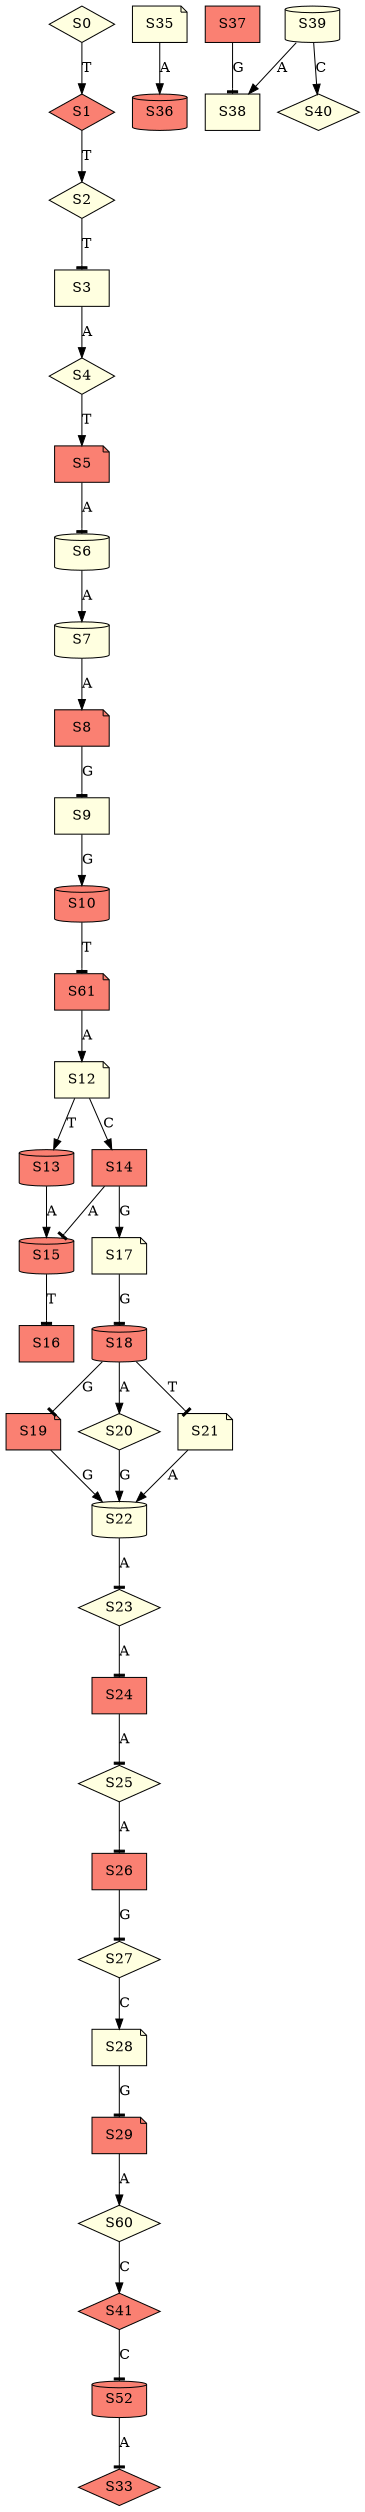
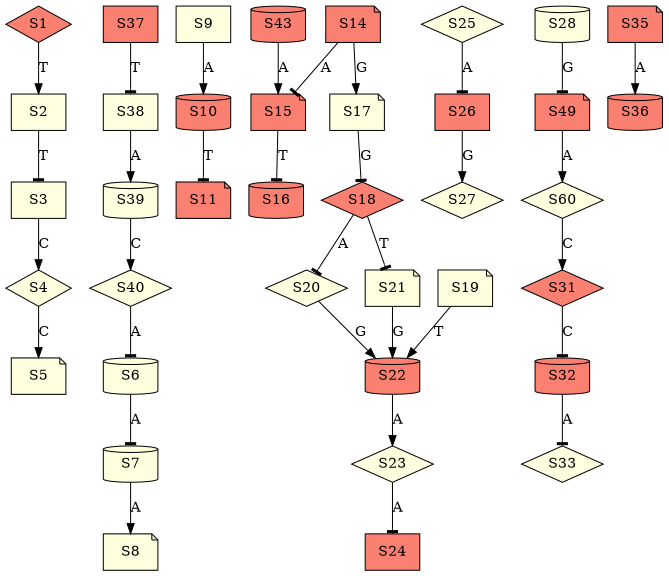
(82, 24) -> none
(160, 24) -> (635, 24)
(276, 65) -> (131, 151)
(239, 68) -> (136, 68)
(82, 200) -> (39, 112)
(87, 332) -> (44, 244)
(87, 420) -> (44, 332)
(82, 464) -> (39, 376)
(82, 506) -> (131, 330)
(82, 591) -> (131, 418)
(82, 728) -> (131, 552)
(82, 769) -> none
(88, 860) -> (208, 68)
(82, 992) -> (203, 200)
(82, 1080) -> none
(47, 1168) -> (278, 24)
(119, 1168) -> (353, 24)
(47, 1256) -> (278, 112)
(47, 1344) -> (276, 200)
(119, 1344) -> (362, 200)
(119, 1383) -> (336, 242)
(78, 1386) -> none
(33, 1432) -> (465, 288)
(88, 1476) -> (439, 332)
(173, 1476) -> (399, 332)
(119, 1520) -> (392, 376)
(119, 1561) -> (392, 415)
(119, 1737) -> none
(119, 1913) -> (462, 151)
(119, 1998) -> none
(119, 2048) -> (562, 24)
(119, 2135) -> (562, 112)
(119, 2311) -> (562, 288)
(119, 2399) -> (562, 376)
(119, 2487) -> (562, 464)
